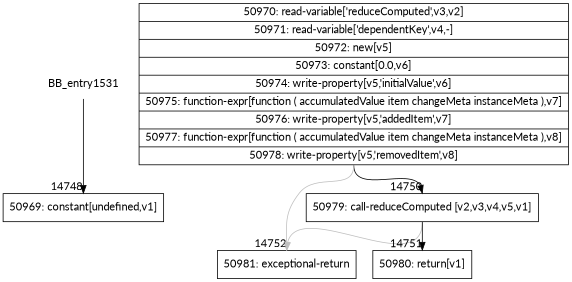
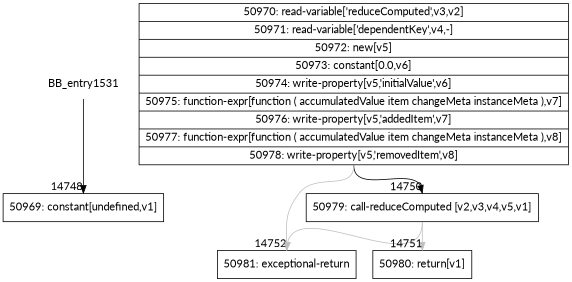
(422, 237) -> (422, 237)
